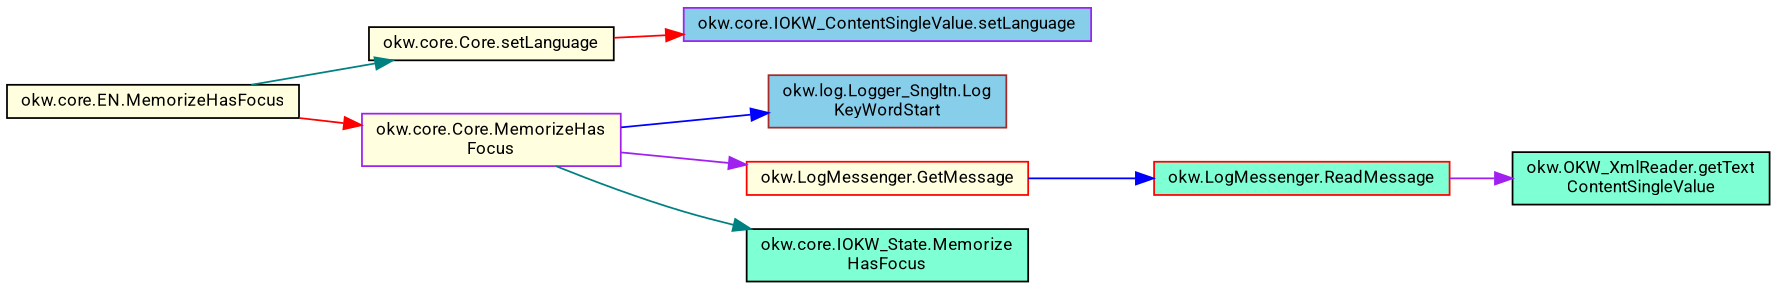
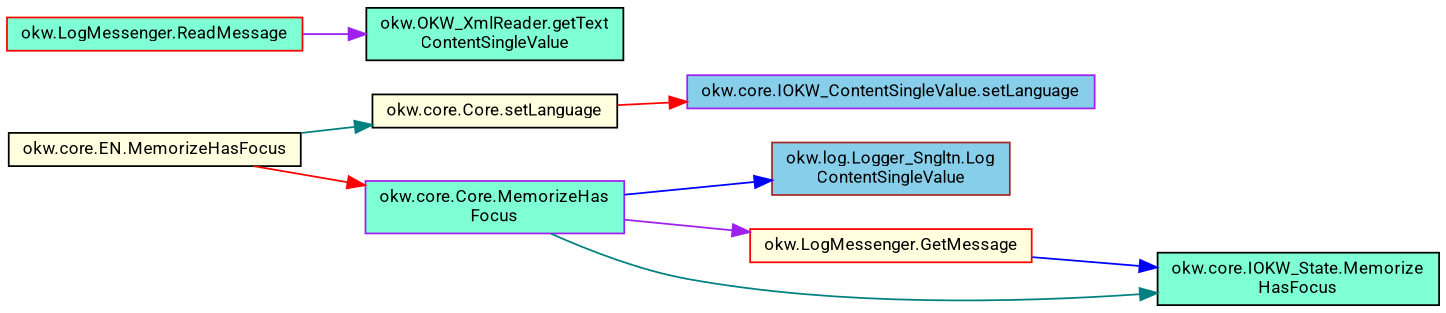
(887, 101) -> (891, 169)
(491, 140) -> (495, 207)
(1082, 178) -> (1086, 262)
